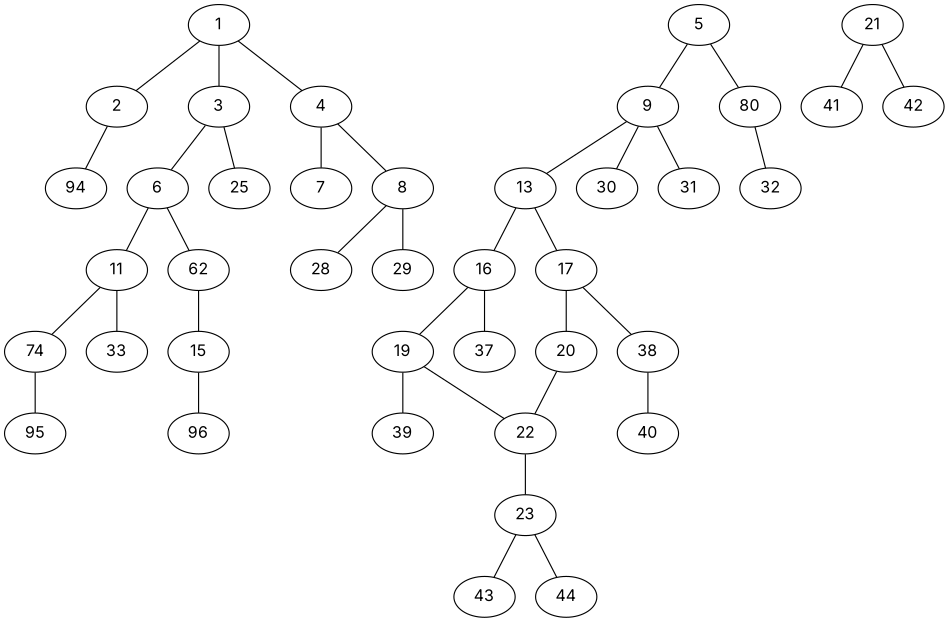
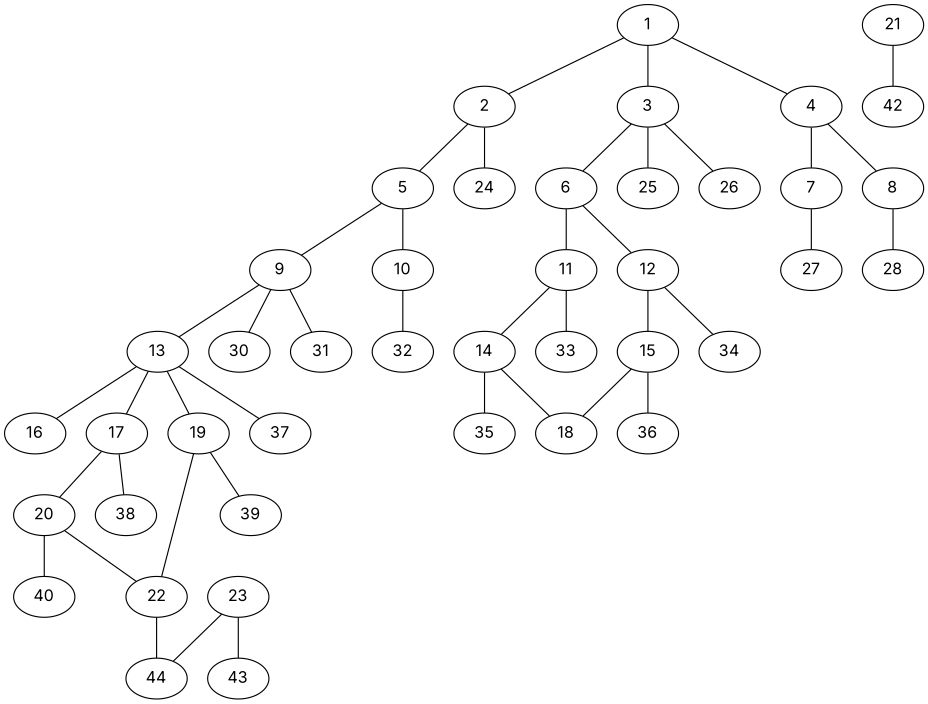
(750, 107) -> (403, 270)
(832, 107) -> none
none -> (444, 147)
(76, 188) -> (485, 188)
none -> (730, 188)
(199, 270) -> (648, 270)
(403, 270) -> none
none -> (811, 270)
(444, 311) -> (178, 393)
(485, 311) -> (219, 393)
(35, 352) -> (485, 352)
none -> (730, 352)
(648, 393) -> (44, 556)
(35, 433) -> (485, 433)
(199, 433) -> (648, 433)
none -> (566, 433)
(525, 474) -> (157, 638)
